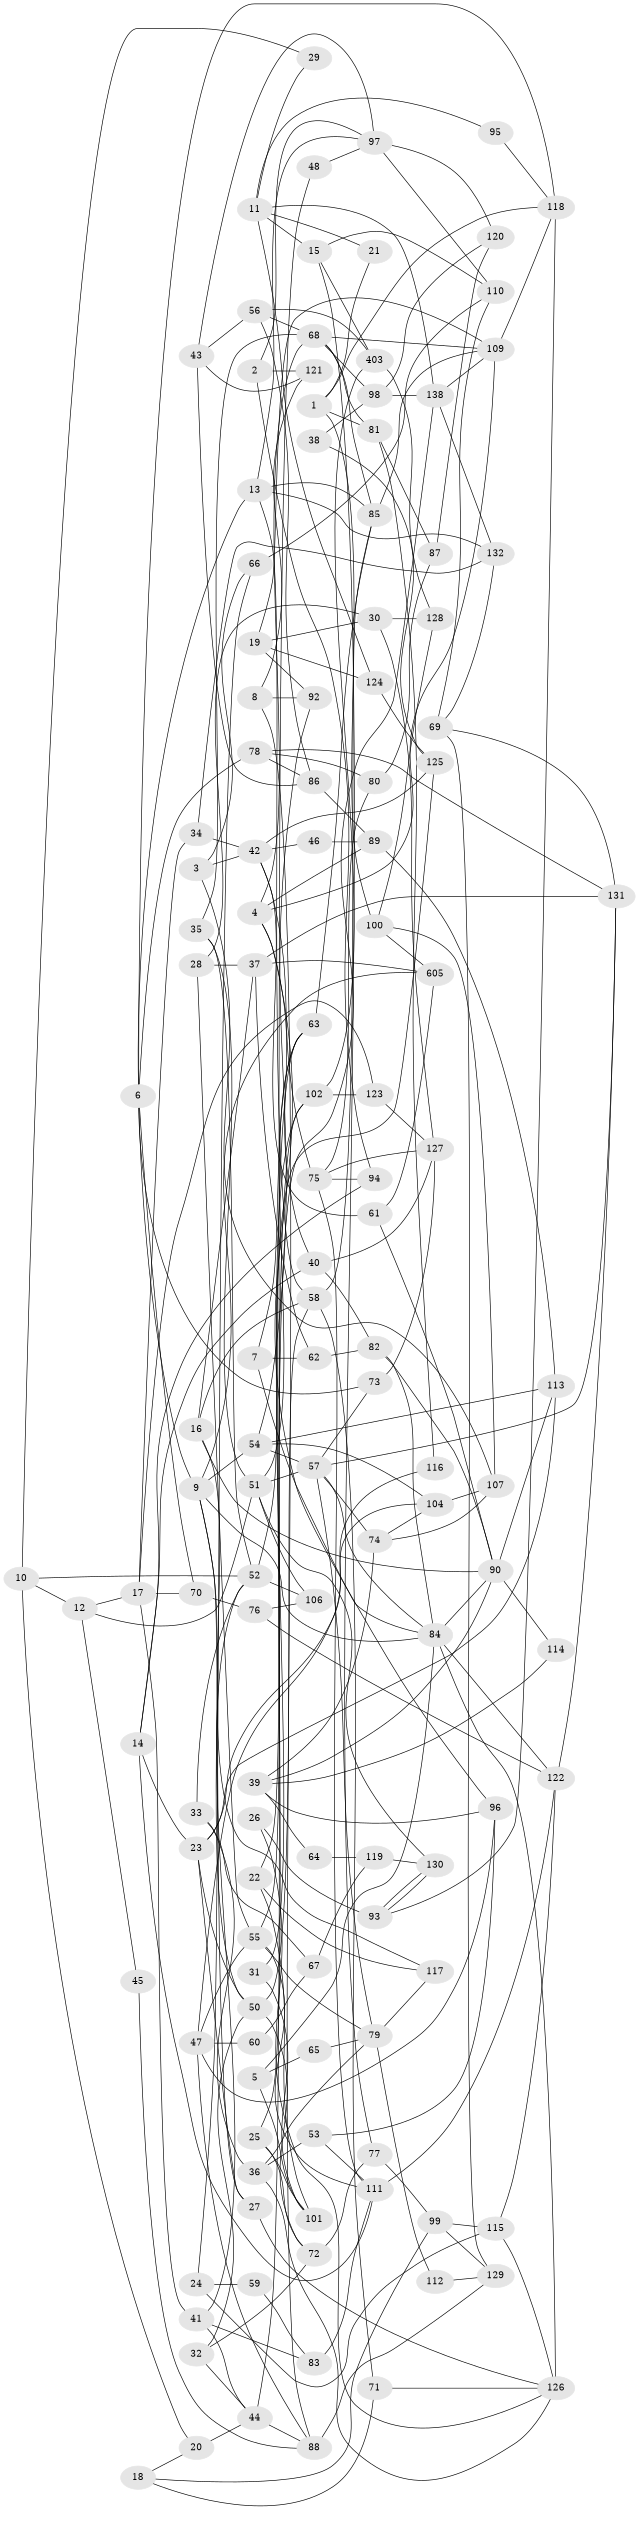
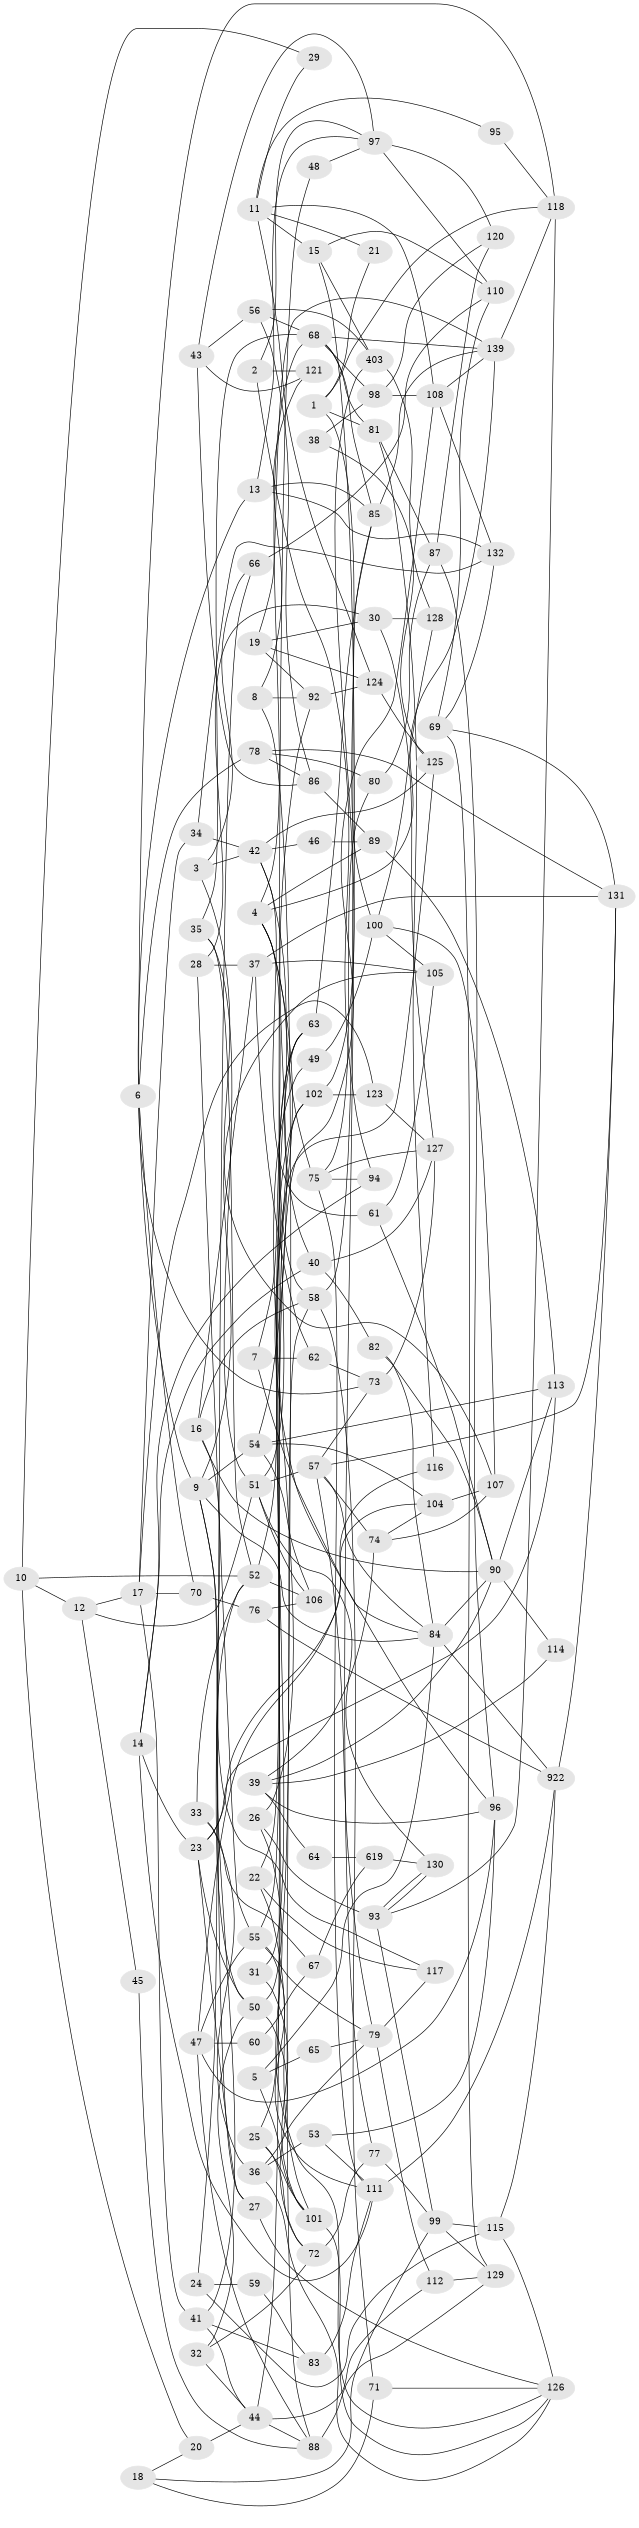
(496, 350) -> (496, 350)
(435, 396) -> (435, 396)
none -> (344, 691)
(277, 897) -> (280, 1108)
(435, 974) -> (435, 974)
none -> (314, 1060)
none -> (476, 1179)
(344, 1353) -> (344, 1370)
(285, 1456) -> (295, 1553)
(556, 1778) -> (556, 1778)
(375, 1858) -> (375, 1858)
(544, 2020) -> (360, 2430)
none -> (405, 2070)
none -> (351, 2360)
